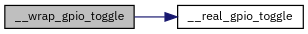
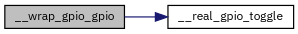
(69, 17) -> (65, 17)
